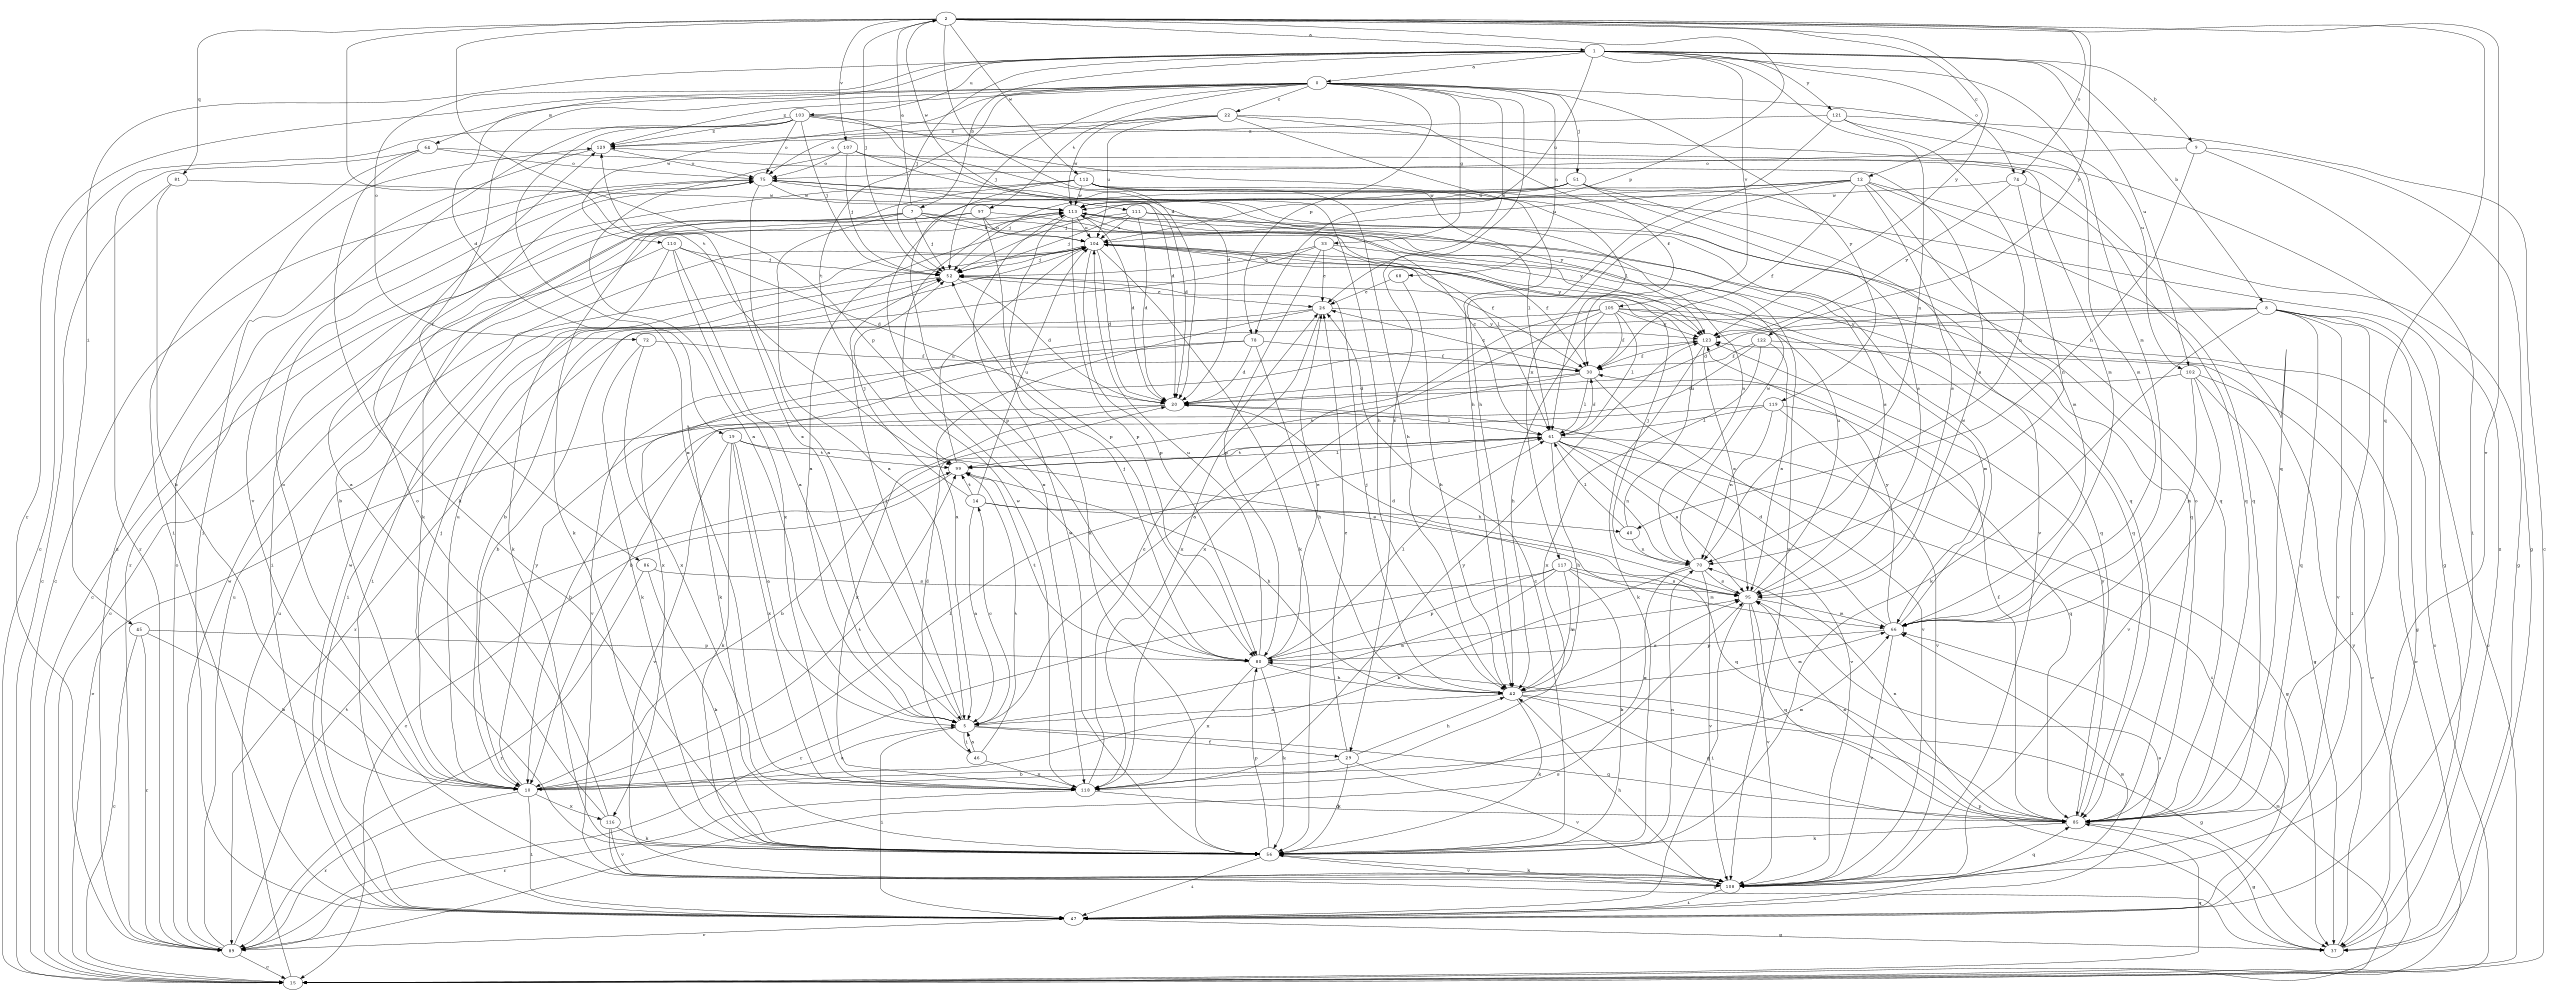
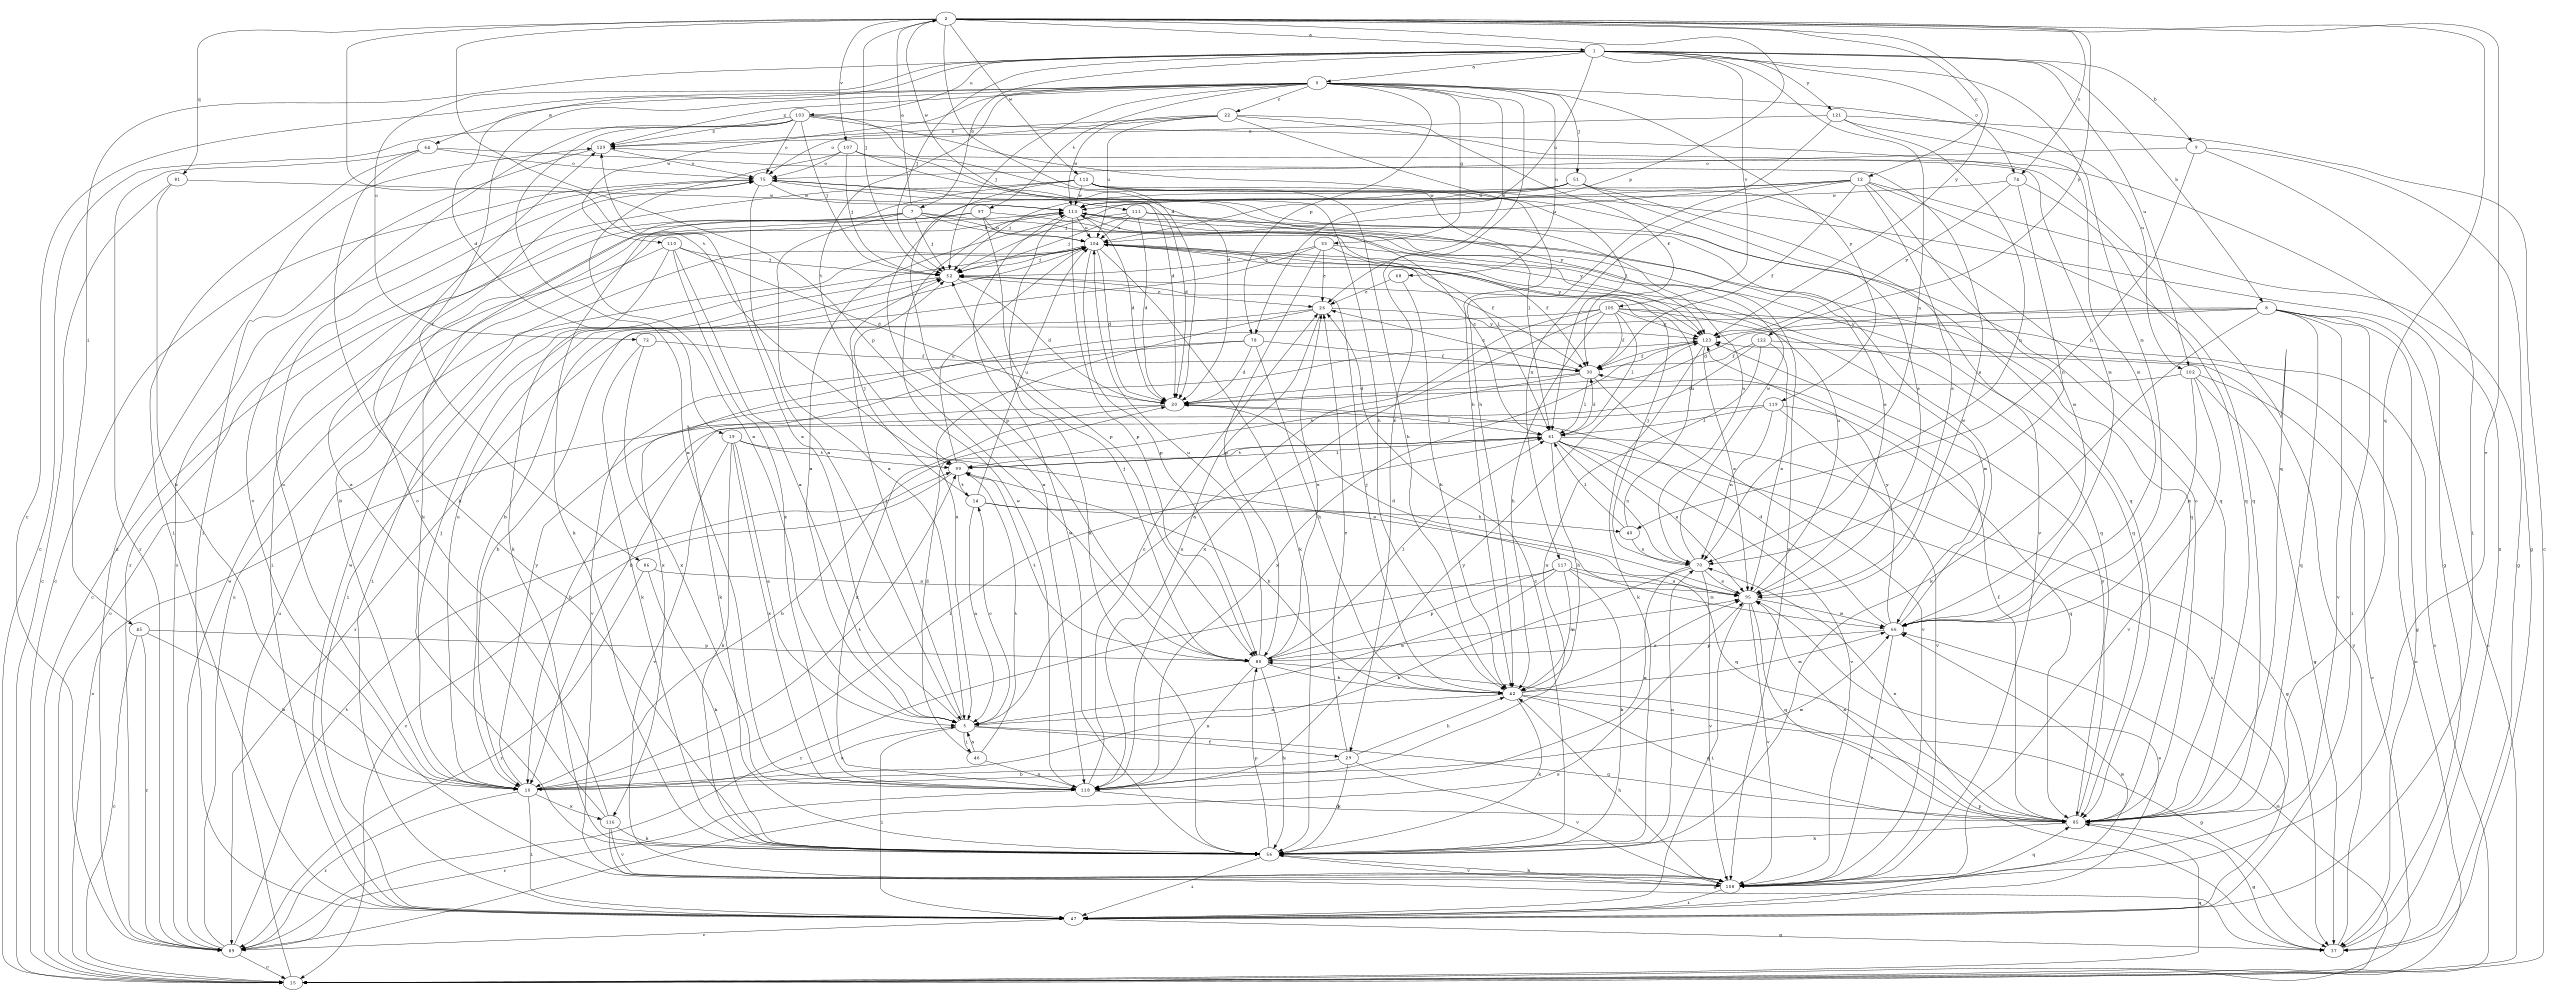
(968, 486) -> (960, 485)
none -> (1332, 501)
